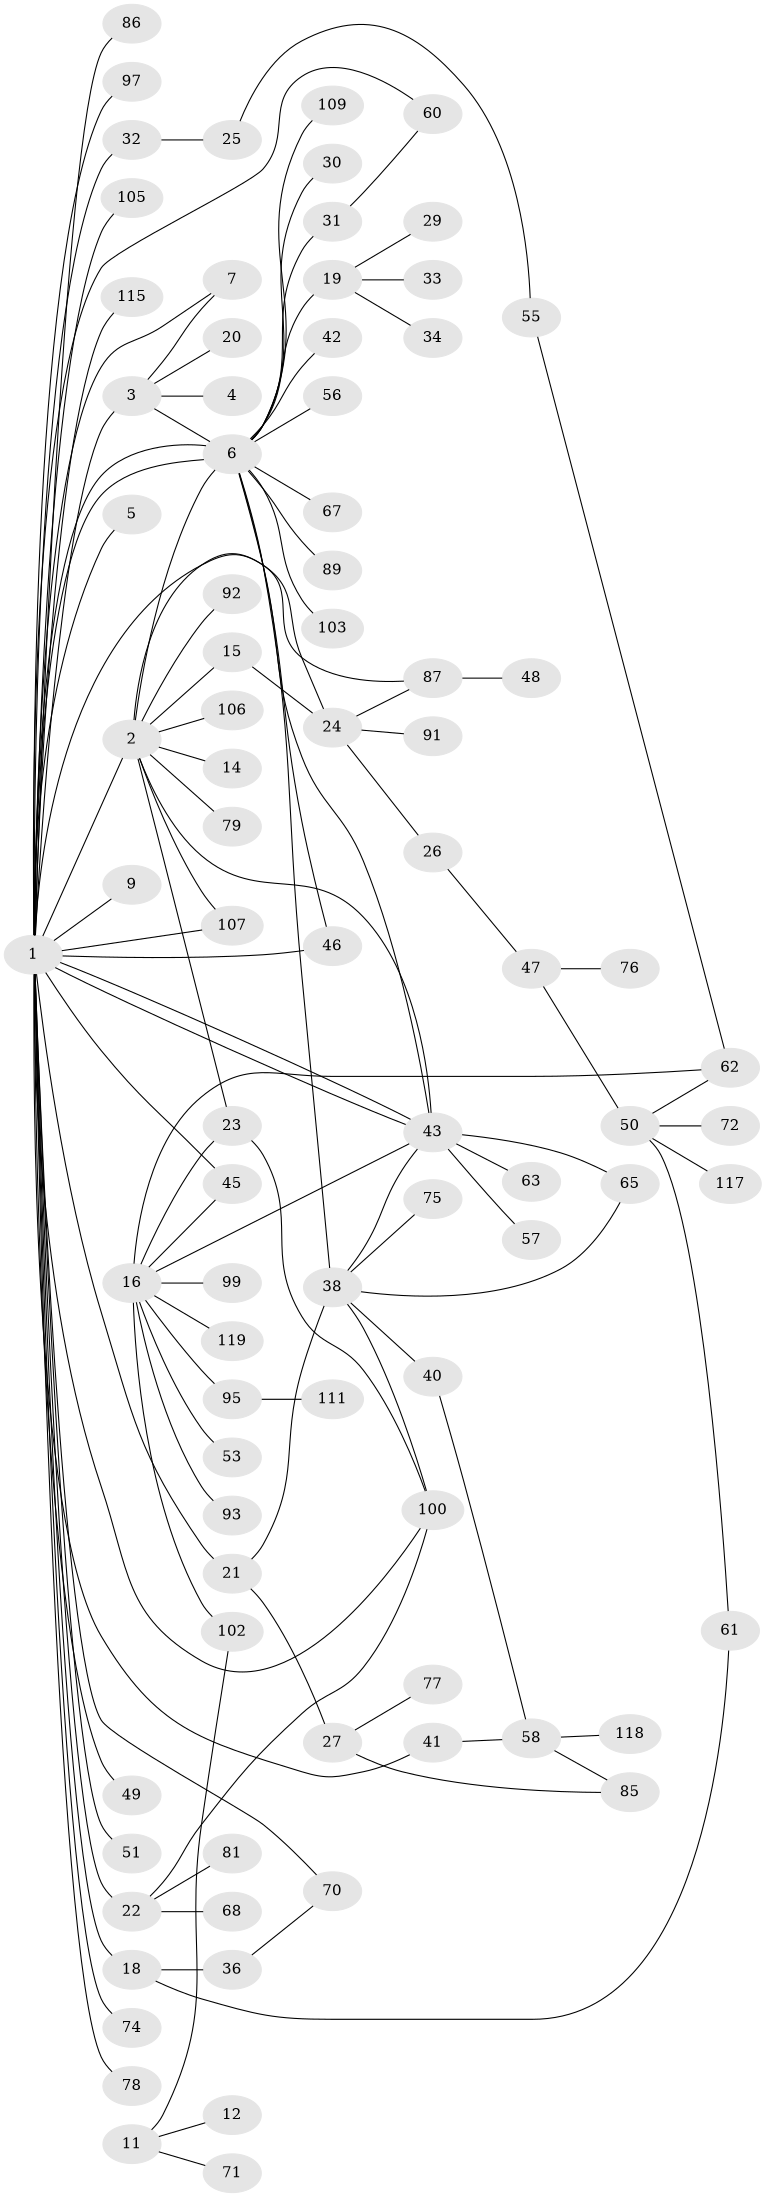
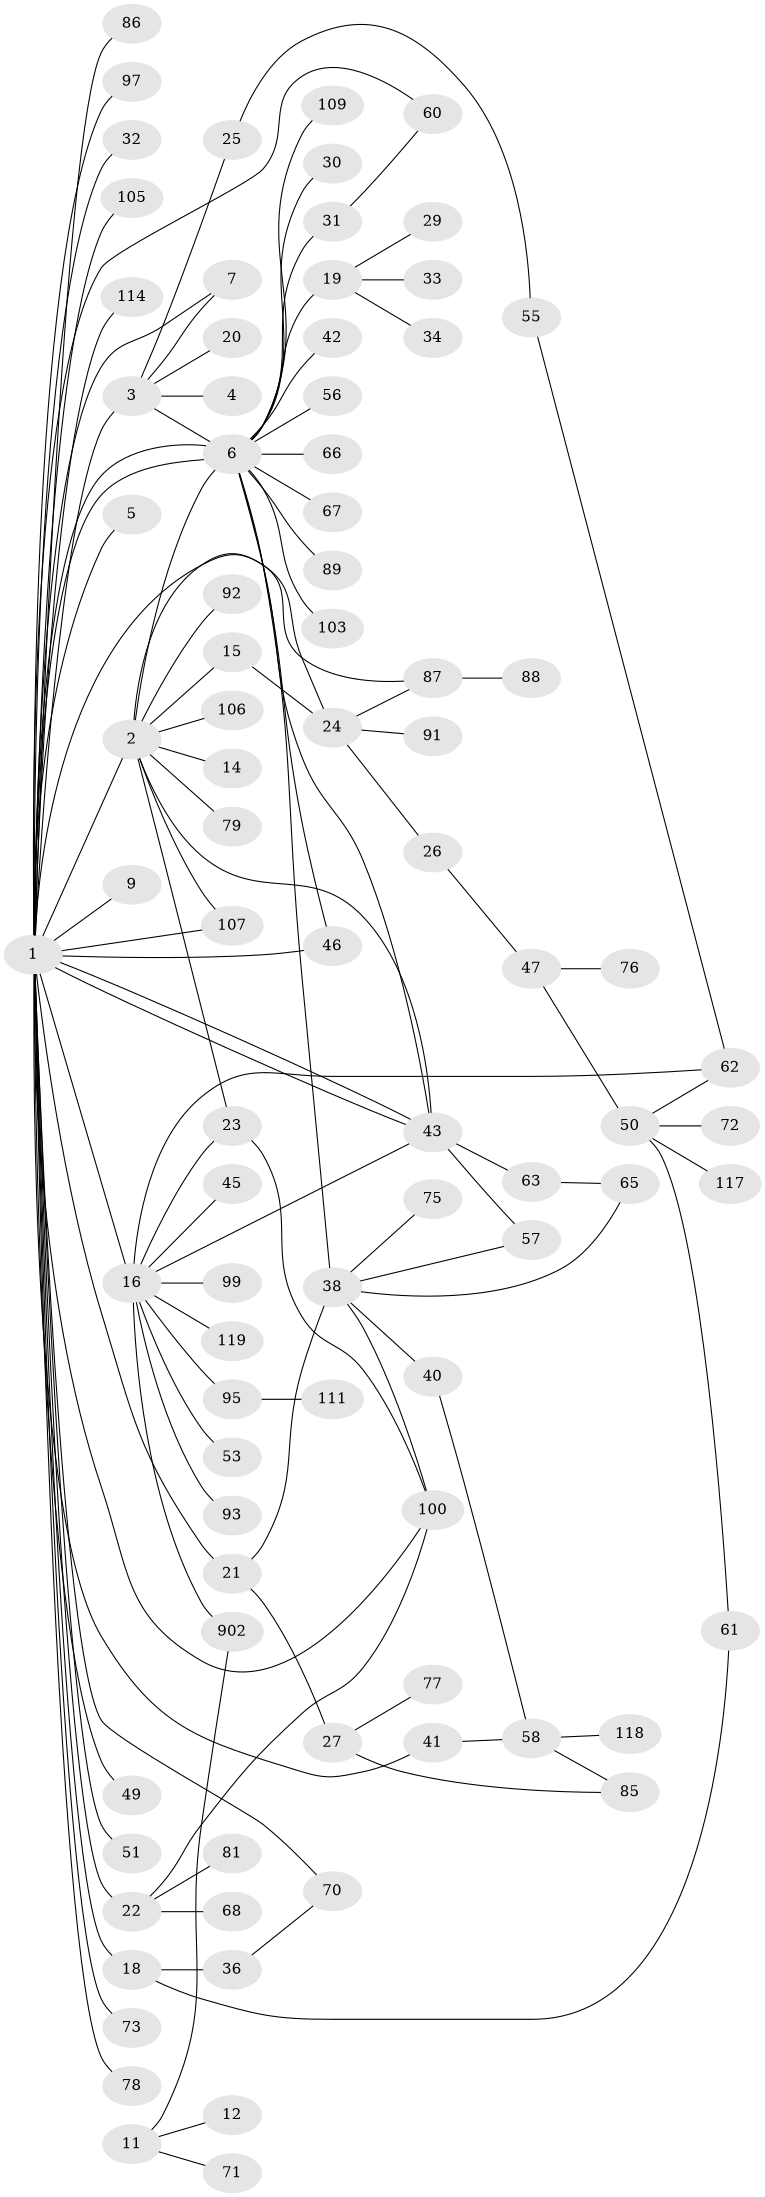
(182, 140) -> (185, 269)
(132, 297) -> (132, 297)
none -> (333, 454)
(531, 678) -> (531, 678)
(123, 1076) -> (83, 1119)
(536, 1146) -> (581, 1183)
(382, 1210) -> (432, 1264)
(232, 1632) -> (232, 1632)
(132, 2028) -> (132, 2028)
